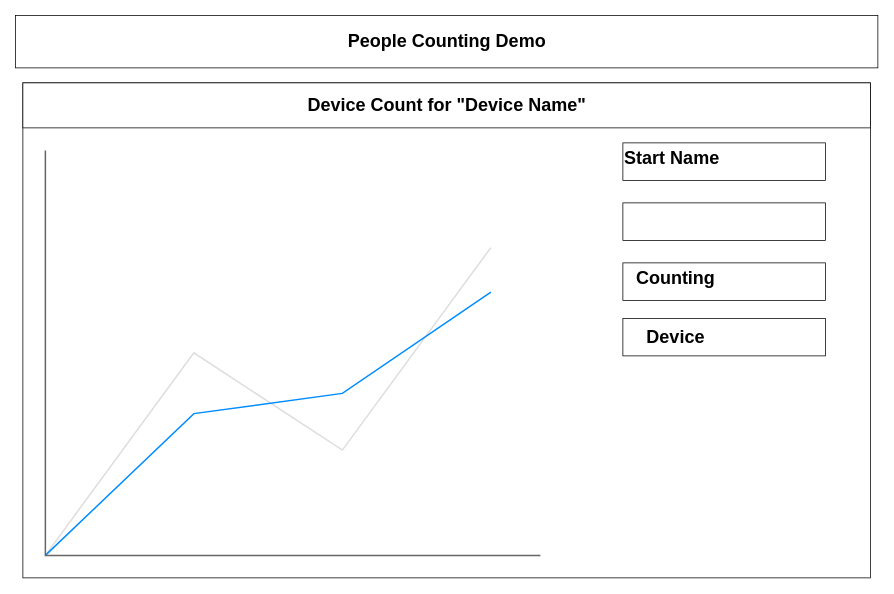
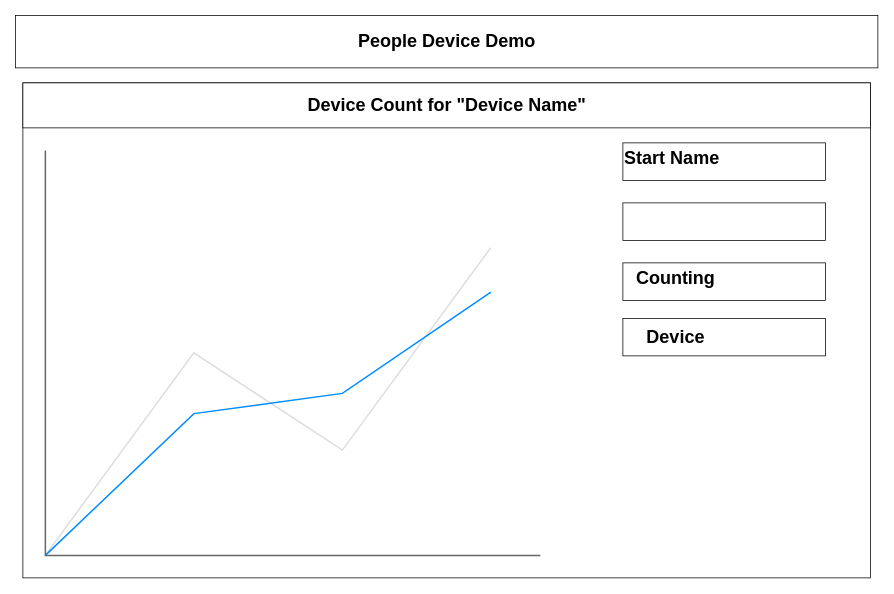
(447, 42) -> (447, 42)
